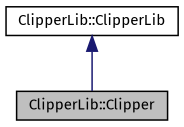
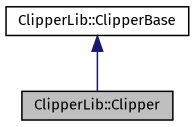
(92, 21) -> (97, 21)
